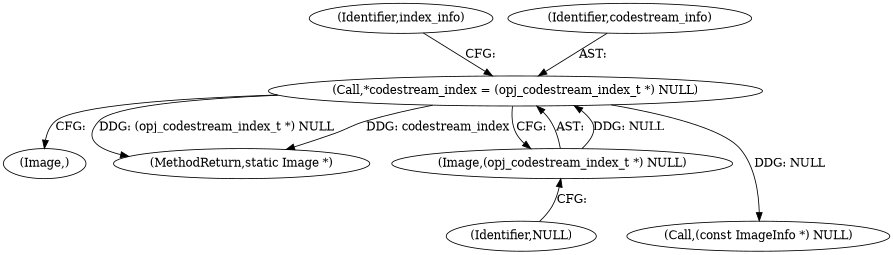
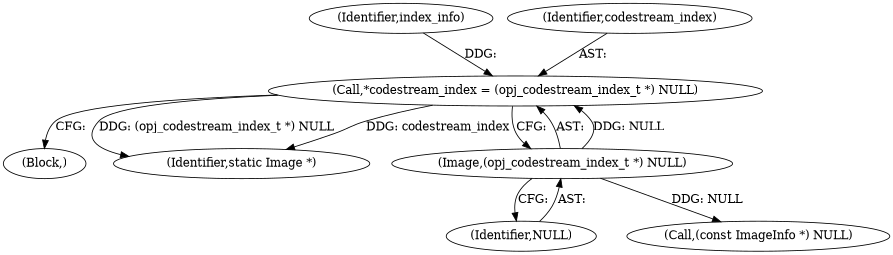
(630, 18) -> (630, 18)
(482, 55) -> (482, 55)
(711, 130) -> (657, 199)
(45, 164) -> (45, 164)
(242, 164) -> (242, 164)
none -> (518, 193)
(574, 200) -> (574, 200)
